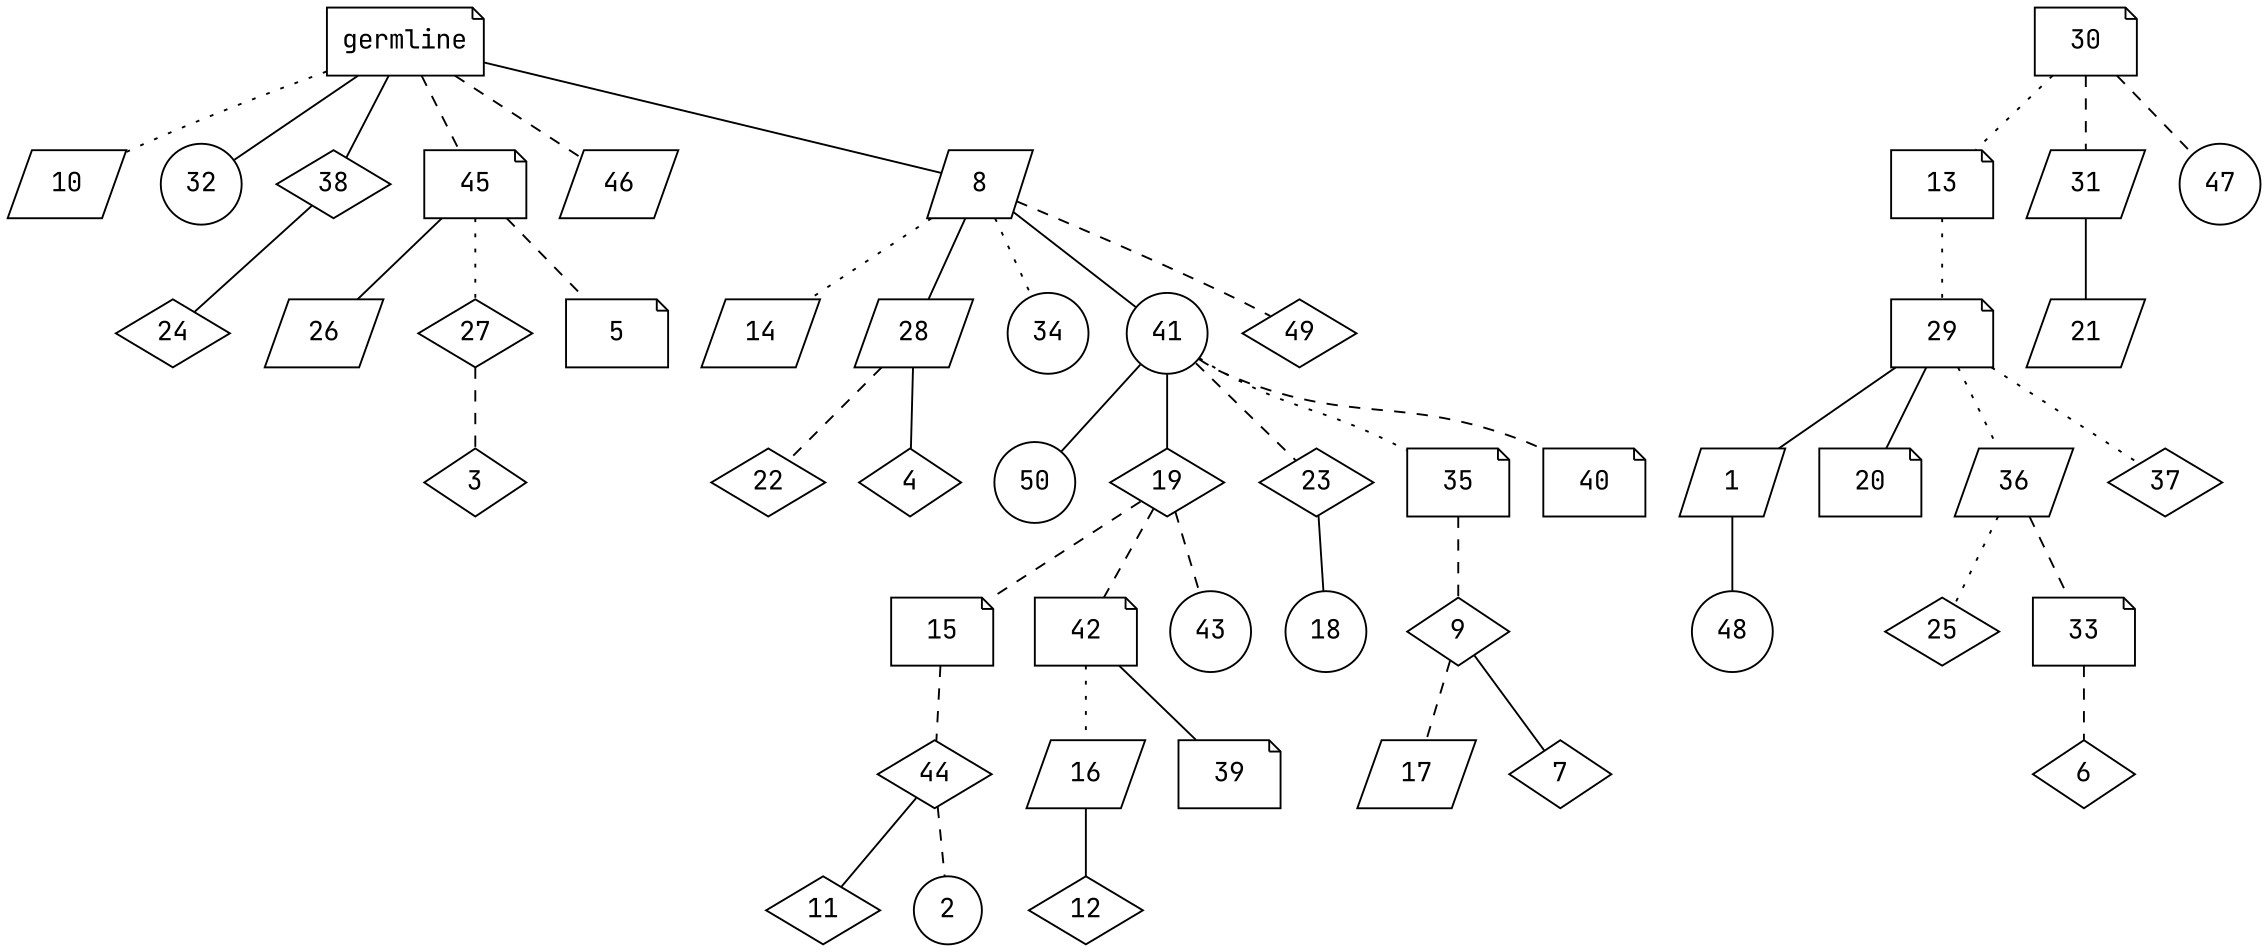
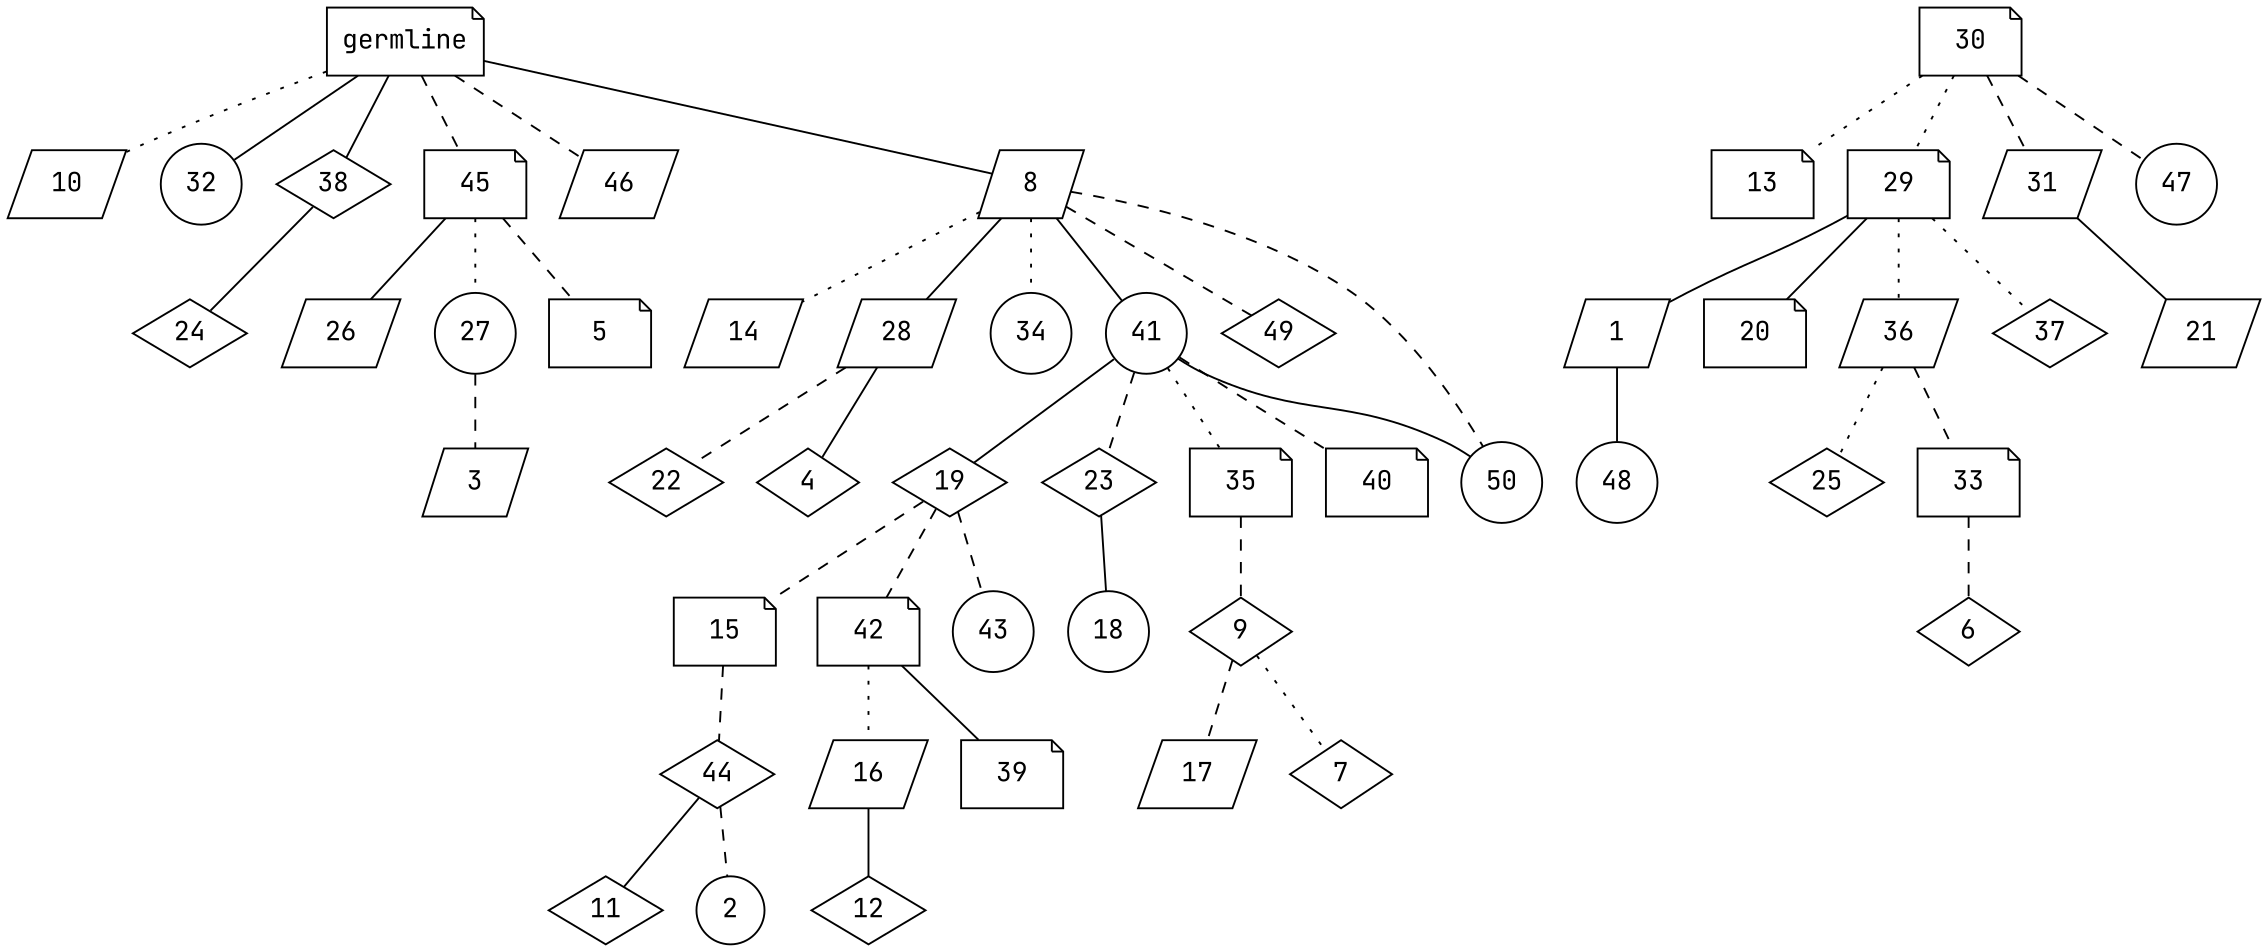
(1942, 259) -> (1935, 113)
none -> (1310, 268)
(475, 333) -> (475, 333)
(475, 482) -> (475, 482)
(1509, 703) -> (1291, 703)
